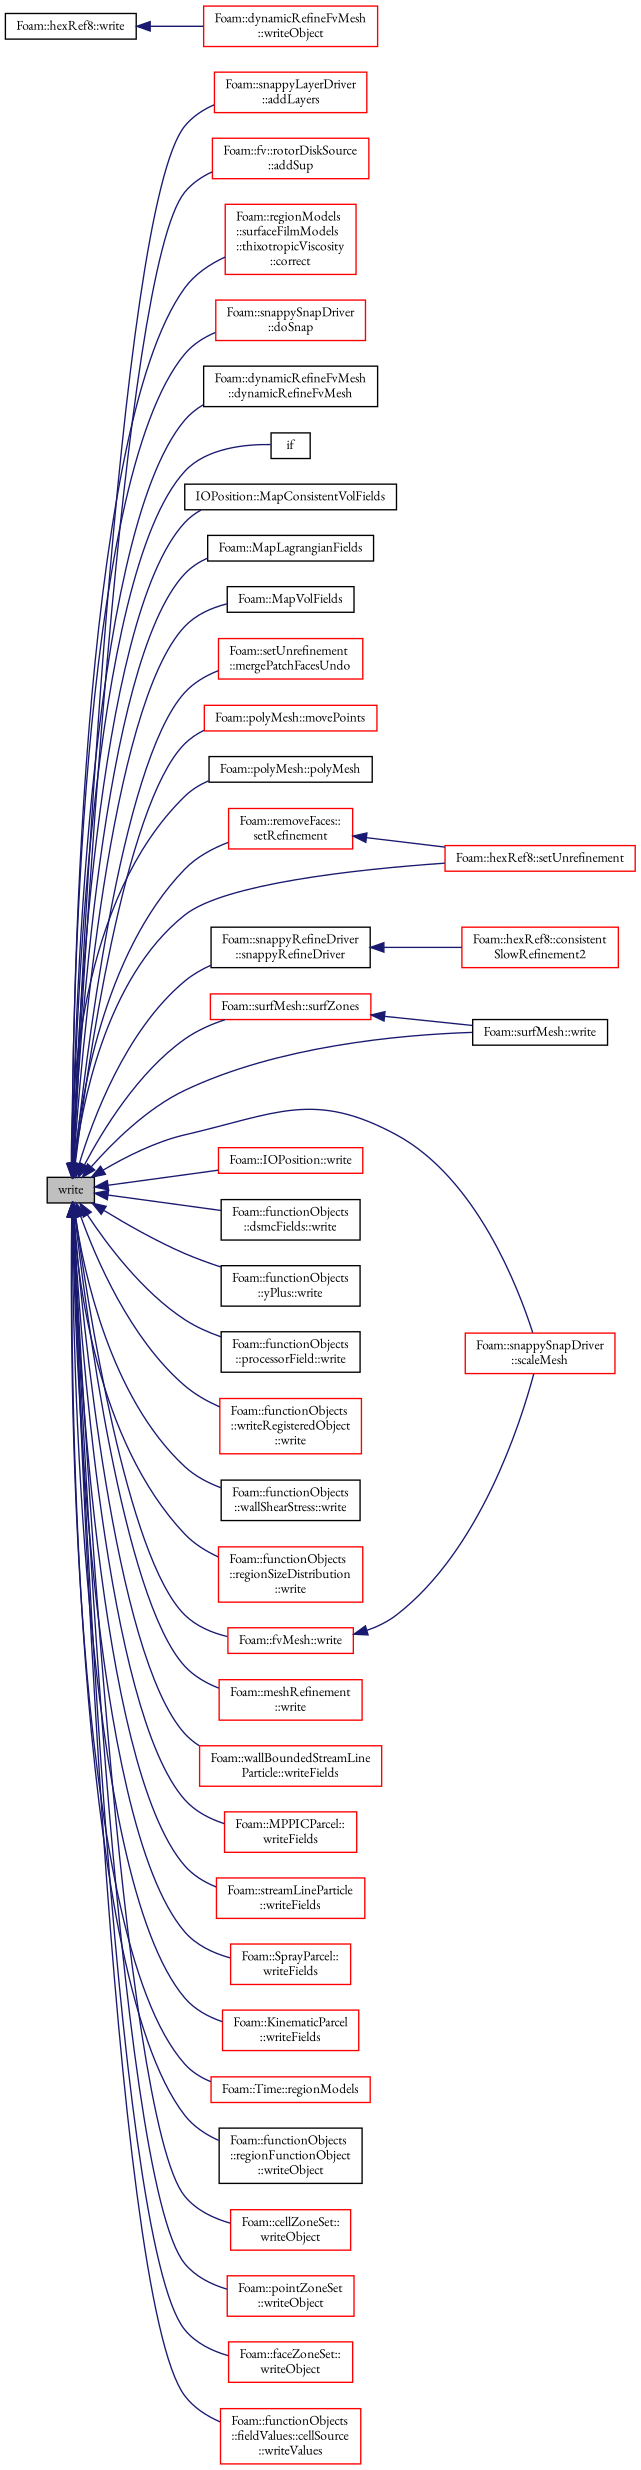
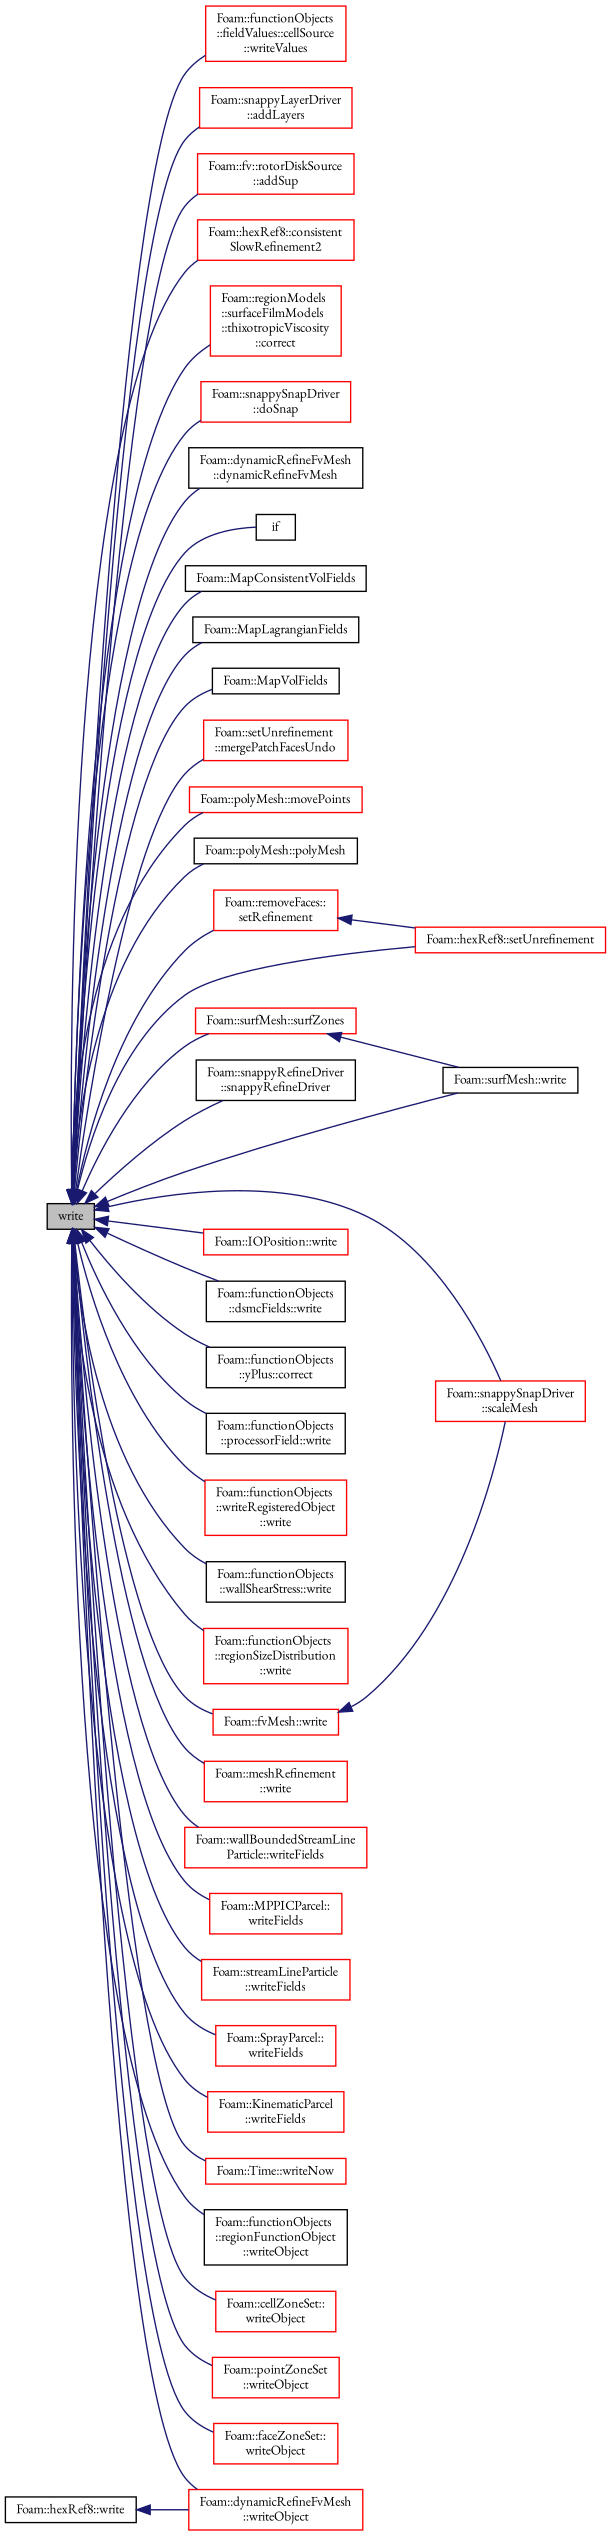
(291, 497) -> (276, 579)
(423, 947) -> (86, 715)
(291, 1286) -> (276, 1367)
none -> (100, 1873)
(291, 2090) -> (276, 2171)
